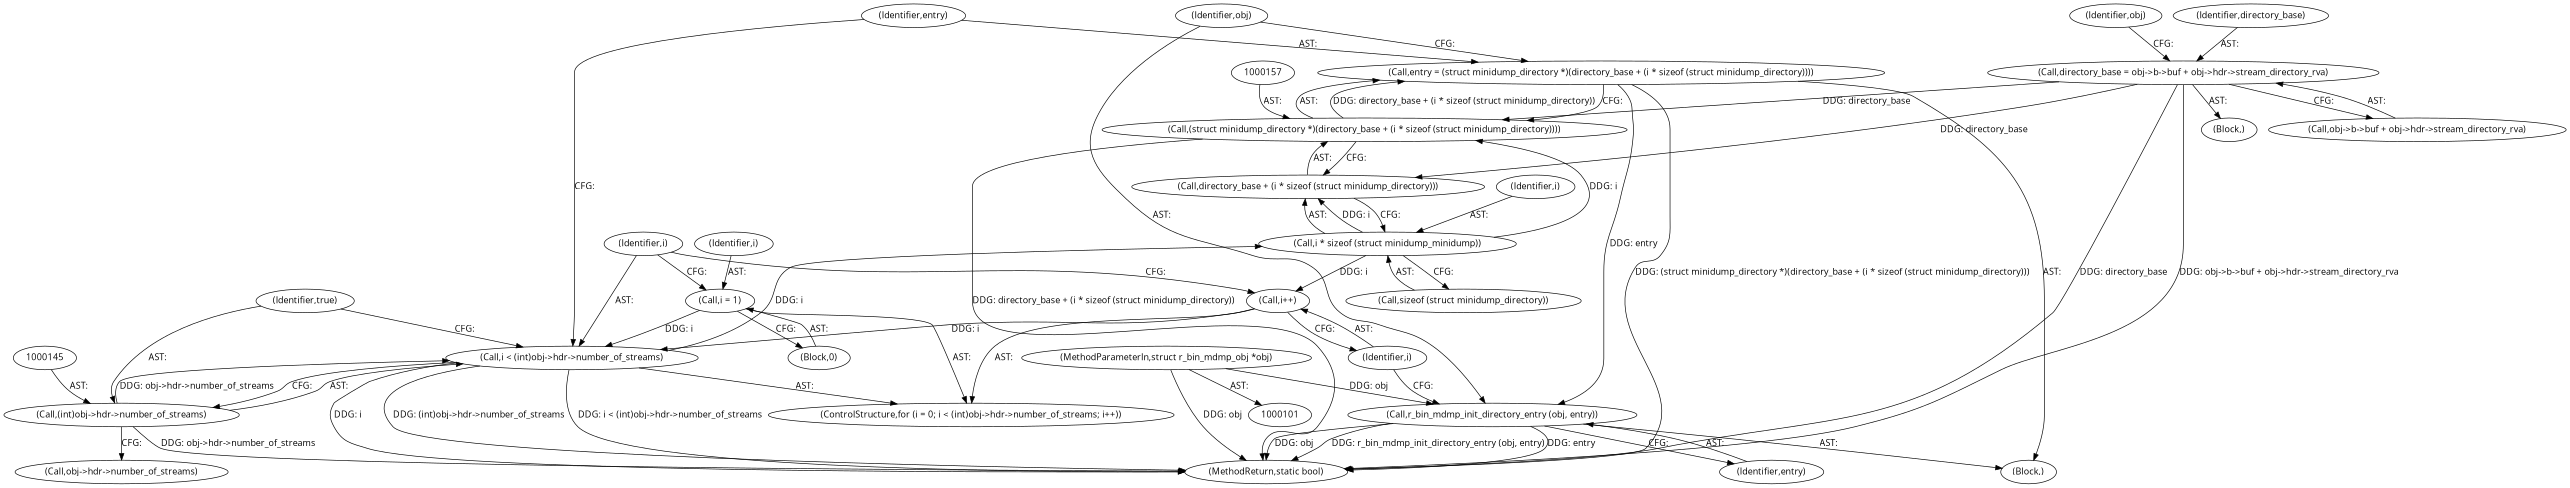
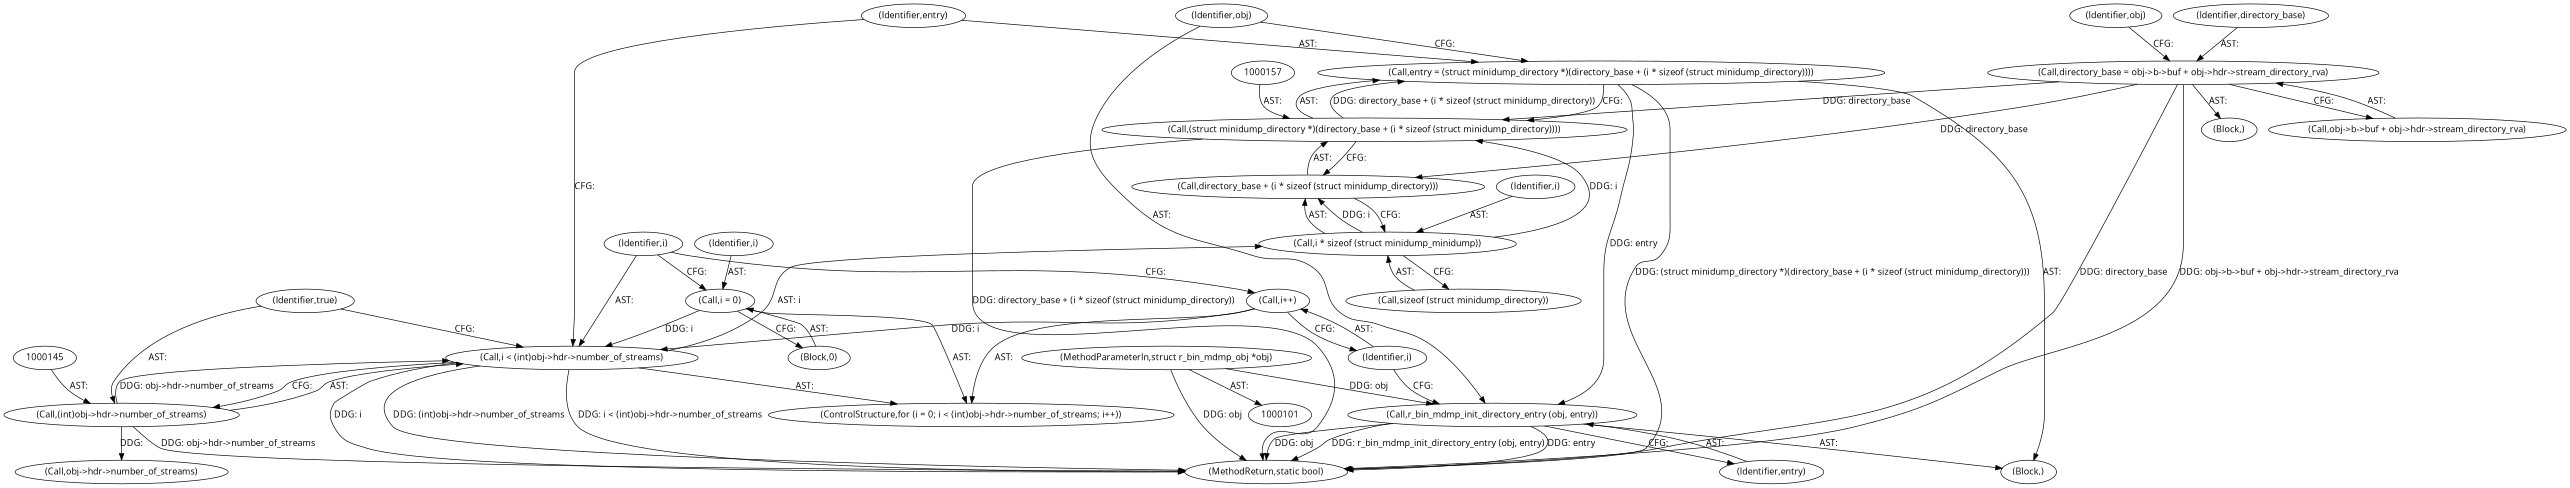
(1334, 272) -> none
(720, 301) -> (720, 301)
(789, 301) -> (789, 301)
(133, 443) -> (133, 443)
